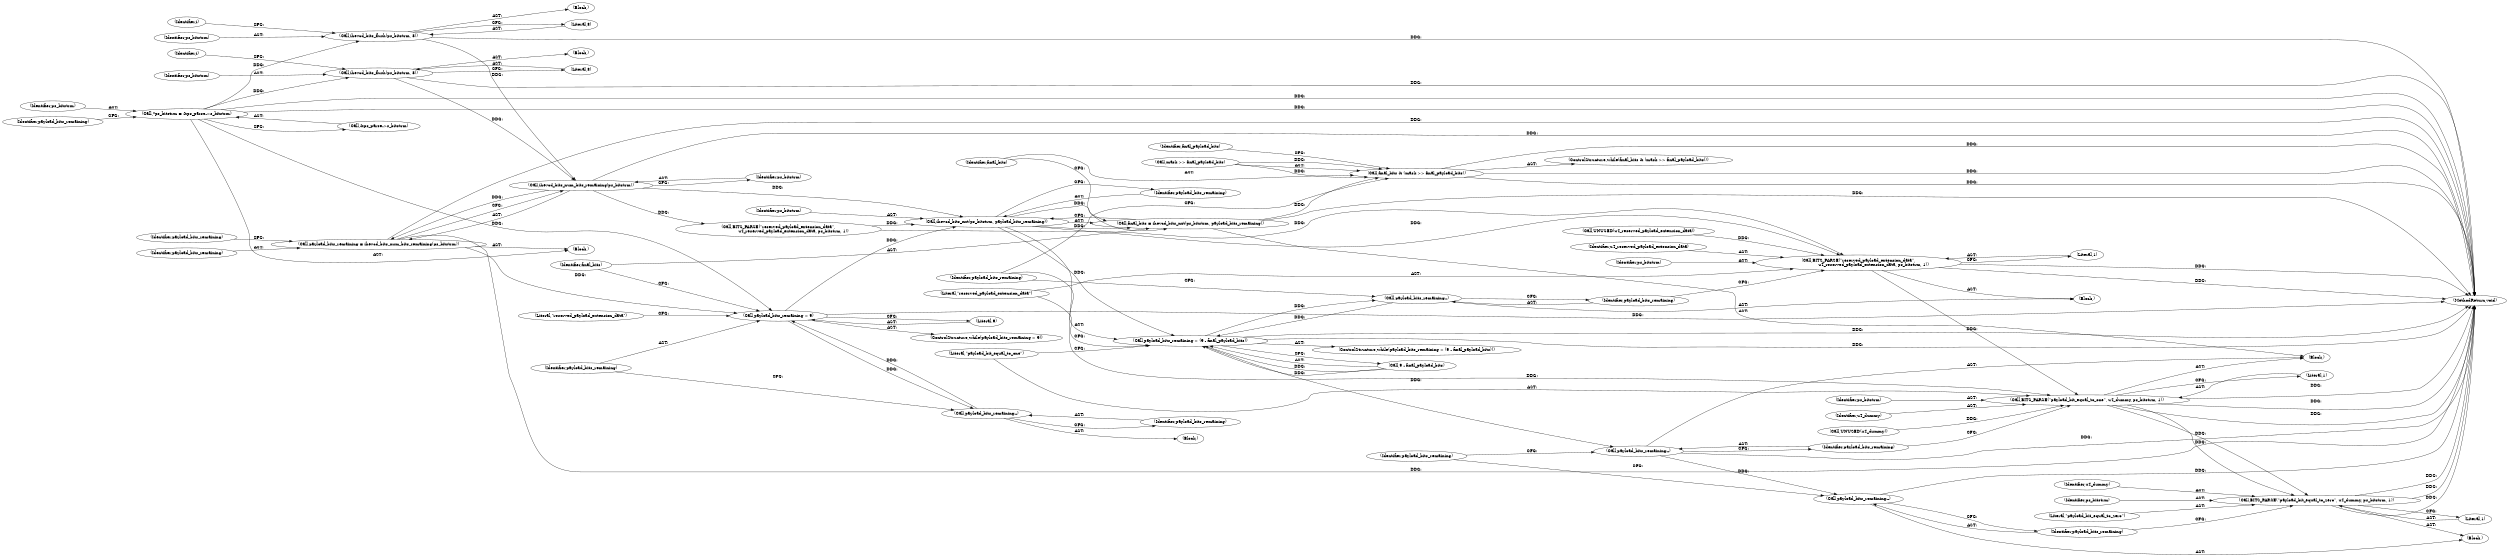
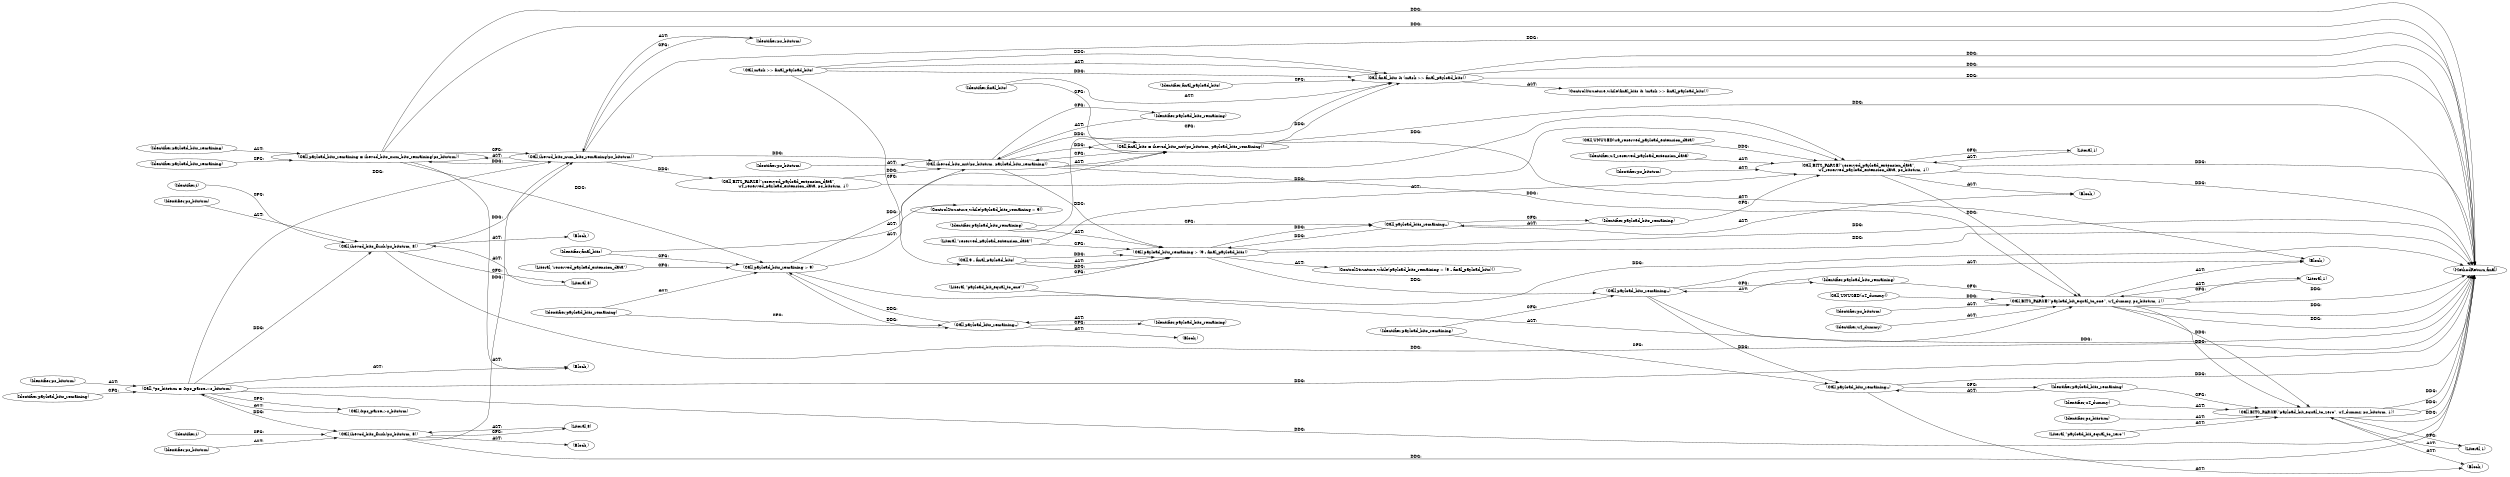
(470, 220) -> (325, 214)
(1639, 231) -> (1639, 140)
(2475, 301) -> (2475, 270)
(987, 321) -> none
(1299, 356) -> (885, 169)
